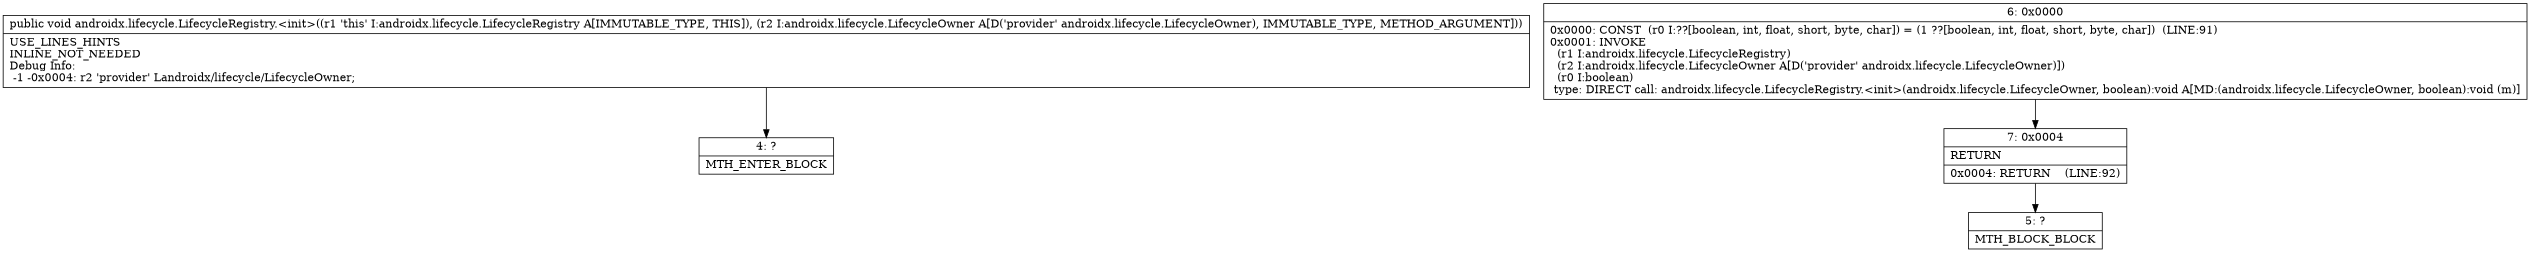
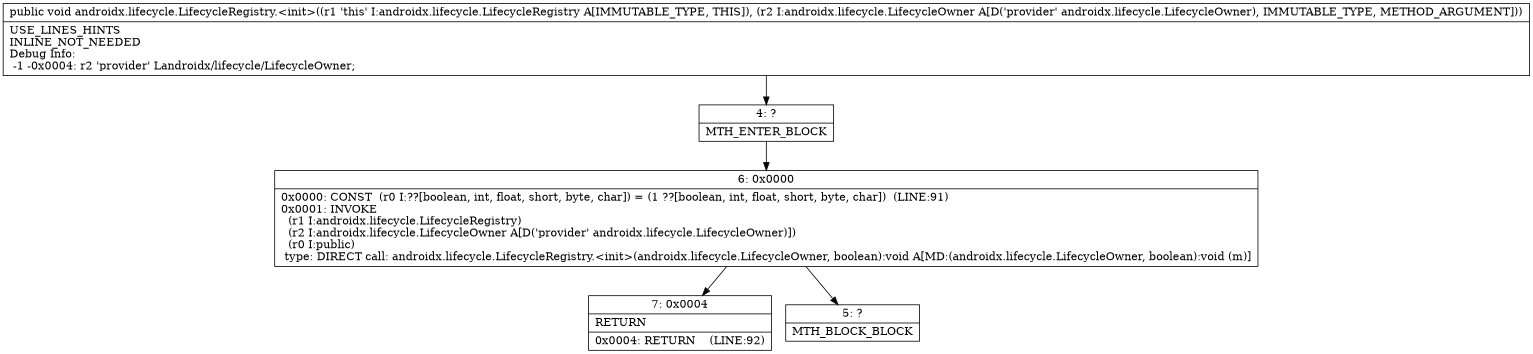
(1592, 78) -> (318, 245)
none -> (766, 152)
(2035, 194) -> (819, 282)
